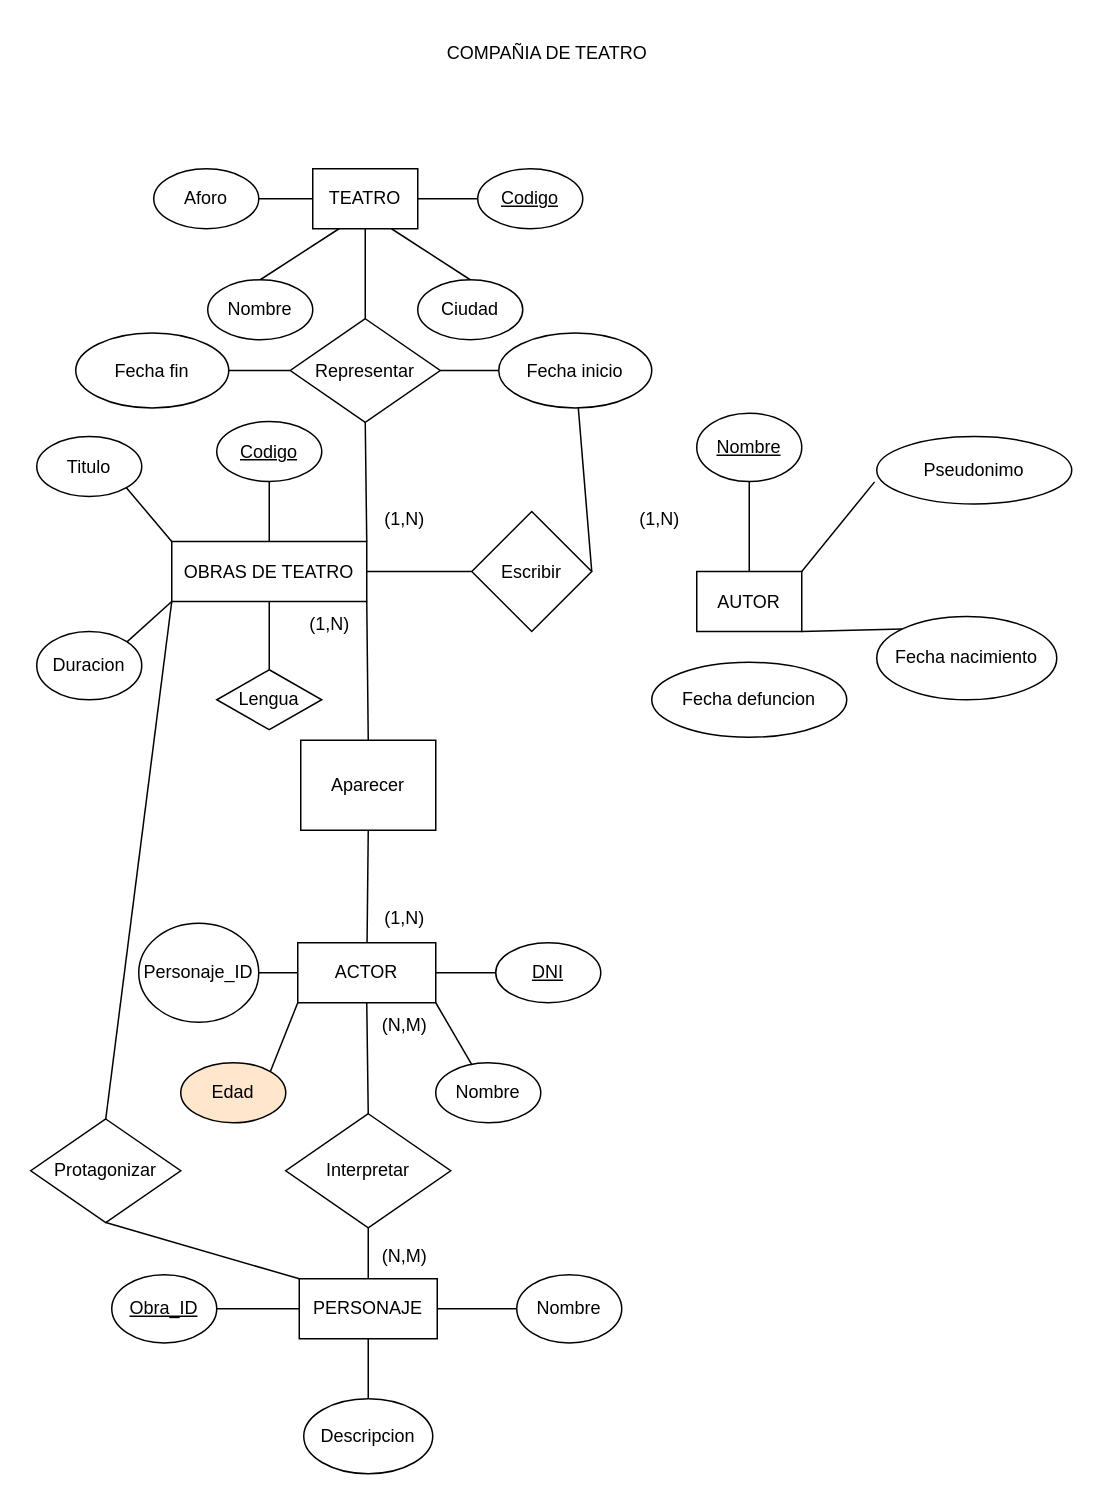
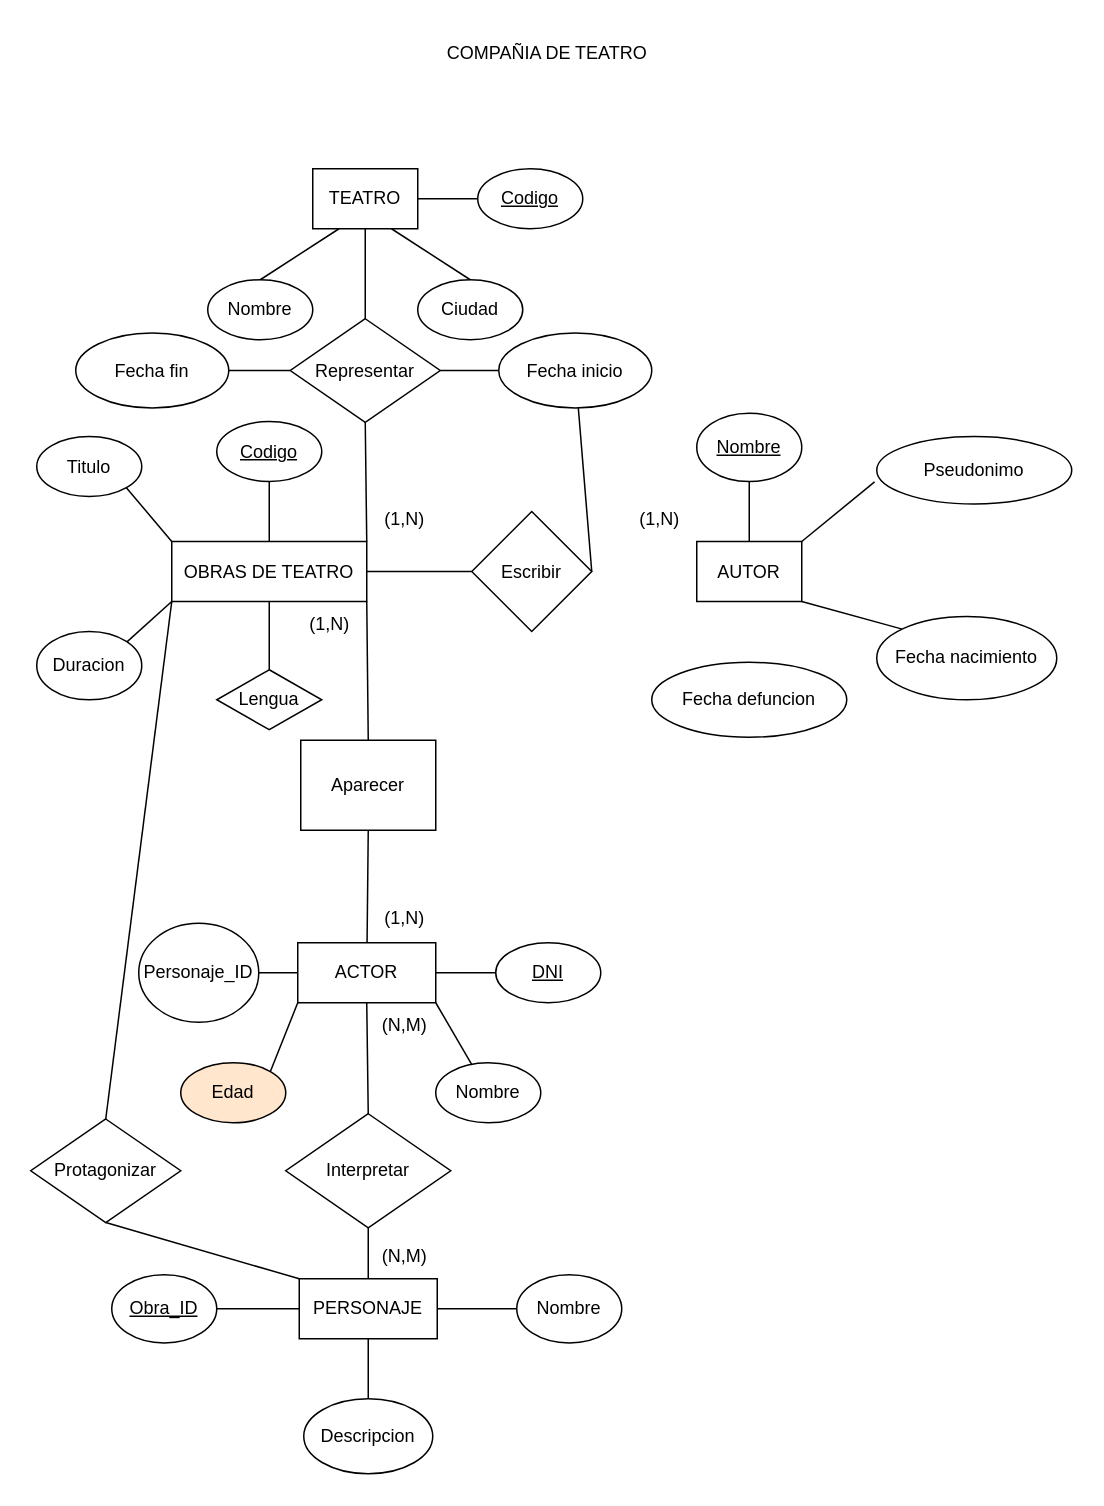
(206, 199) -> none
(286, 199) -> none
(749, 602) -> (749, 572)
